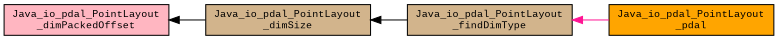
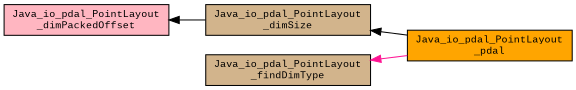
(394, 20) -> (394, 33)
